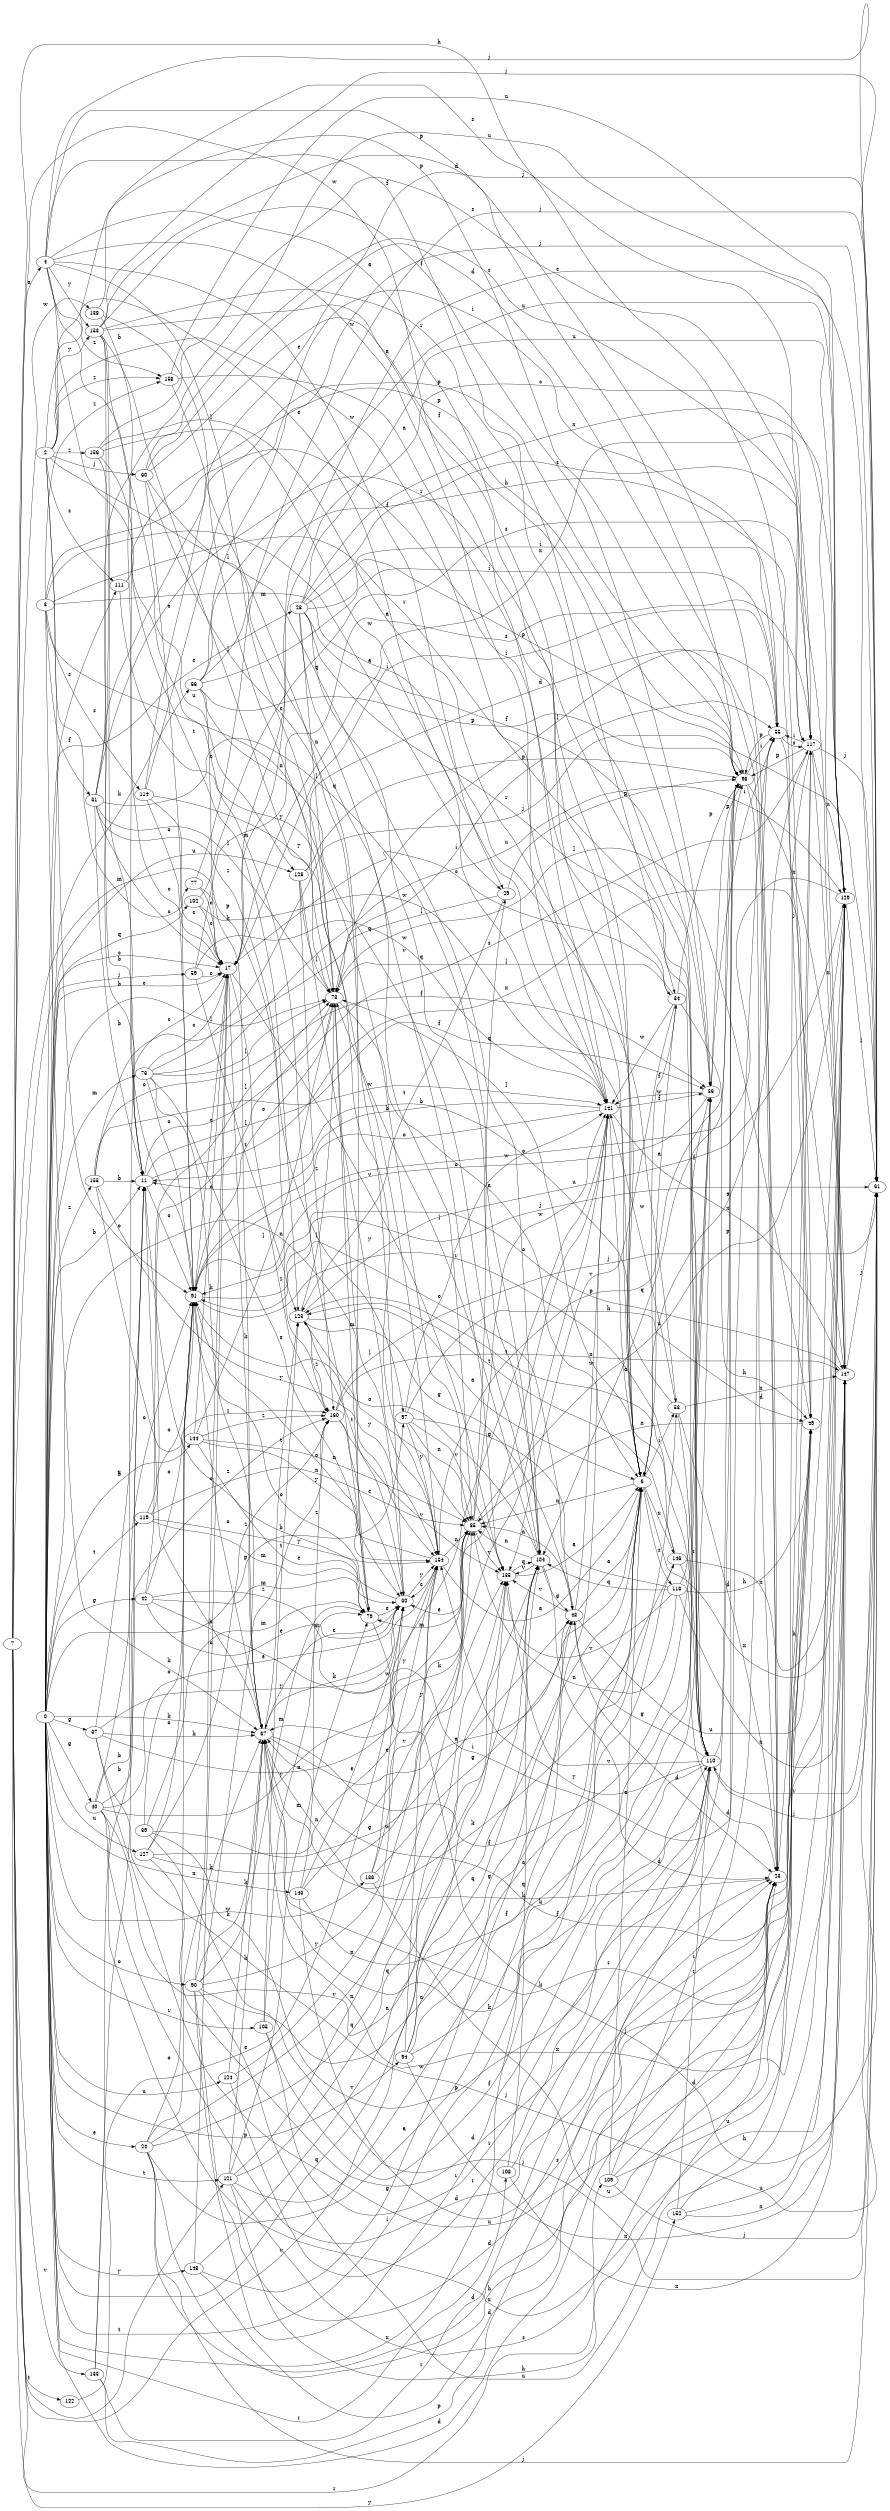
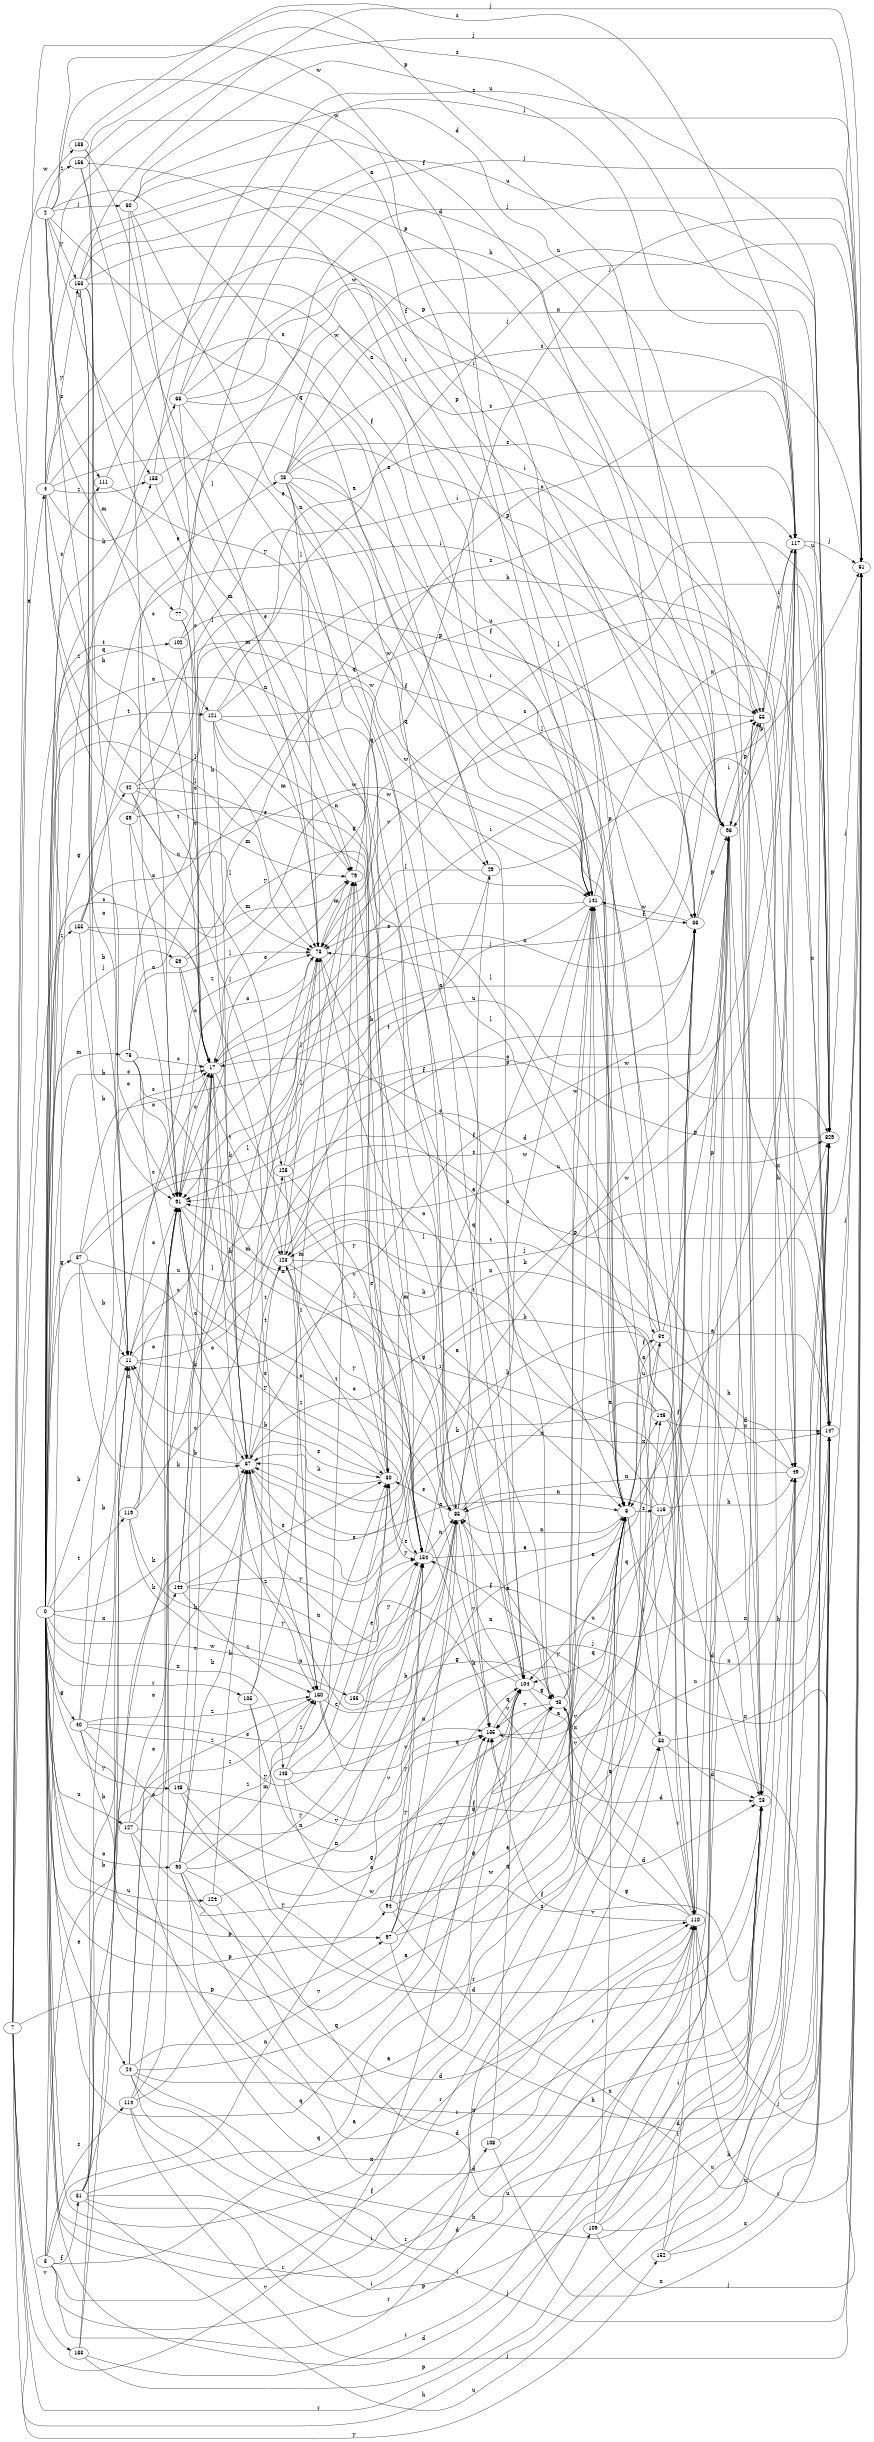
(845, 898) -> (830, 1138)
(794, 916) -> (778, 1178)
(70, 2402) -> none
